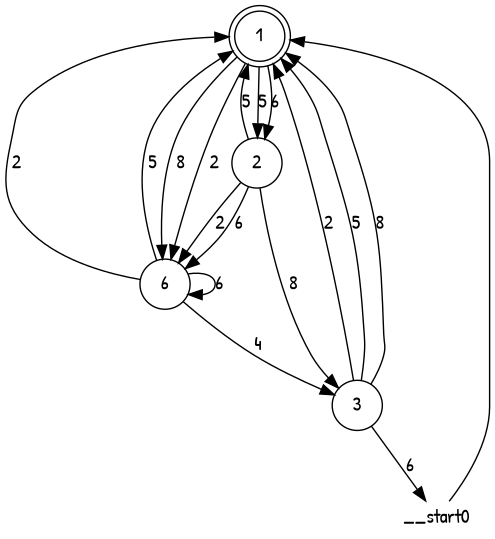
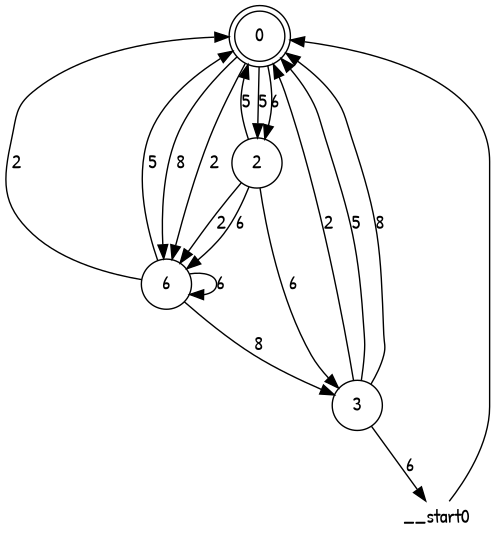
(260, 36) -> (260, 36)
(294, 284) -> (293, 284)
(258, 345) -> (259, 345)
